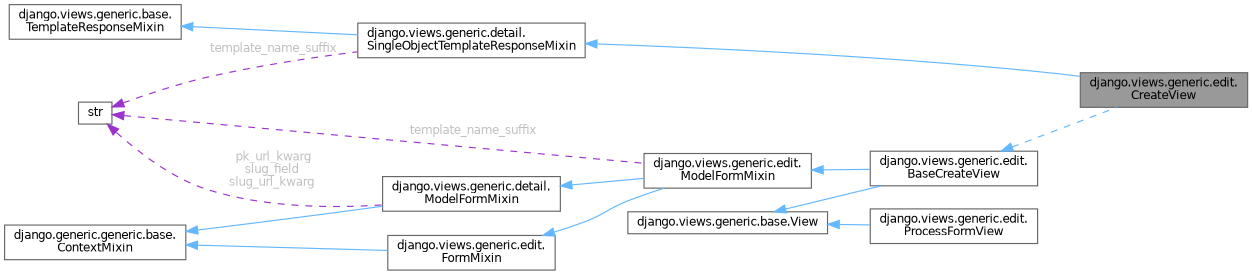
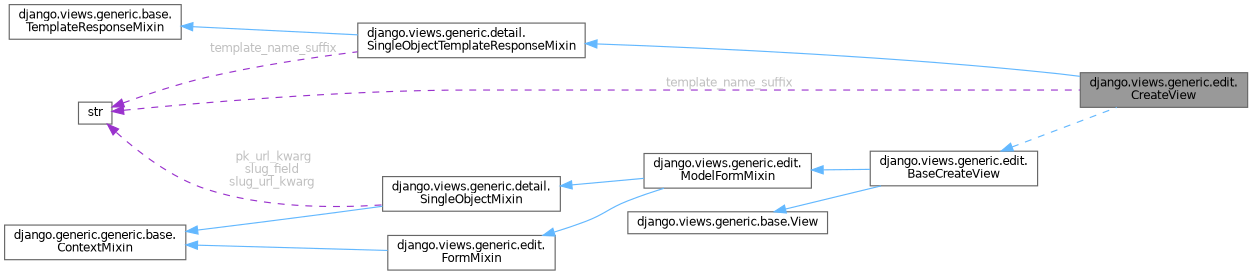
(384, 139) -> (601, 90)
(471, 194) -> (471, 194)
(954, 226) -> none
